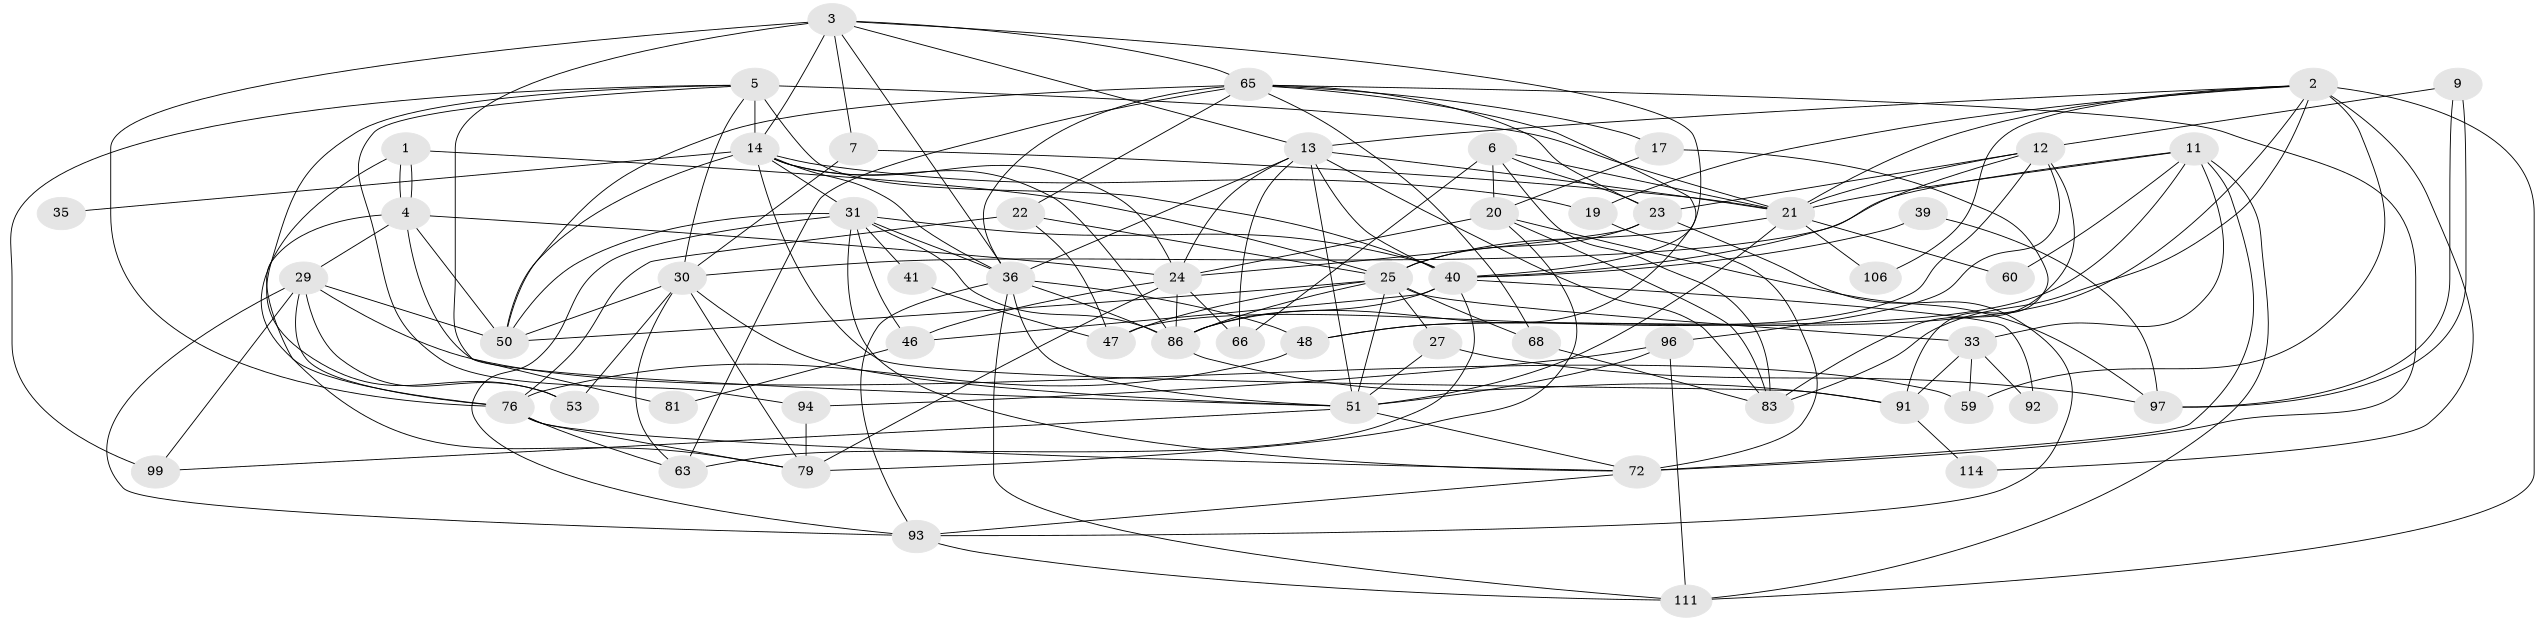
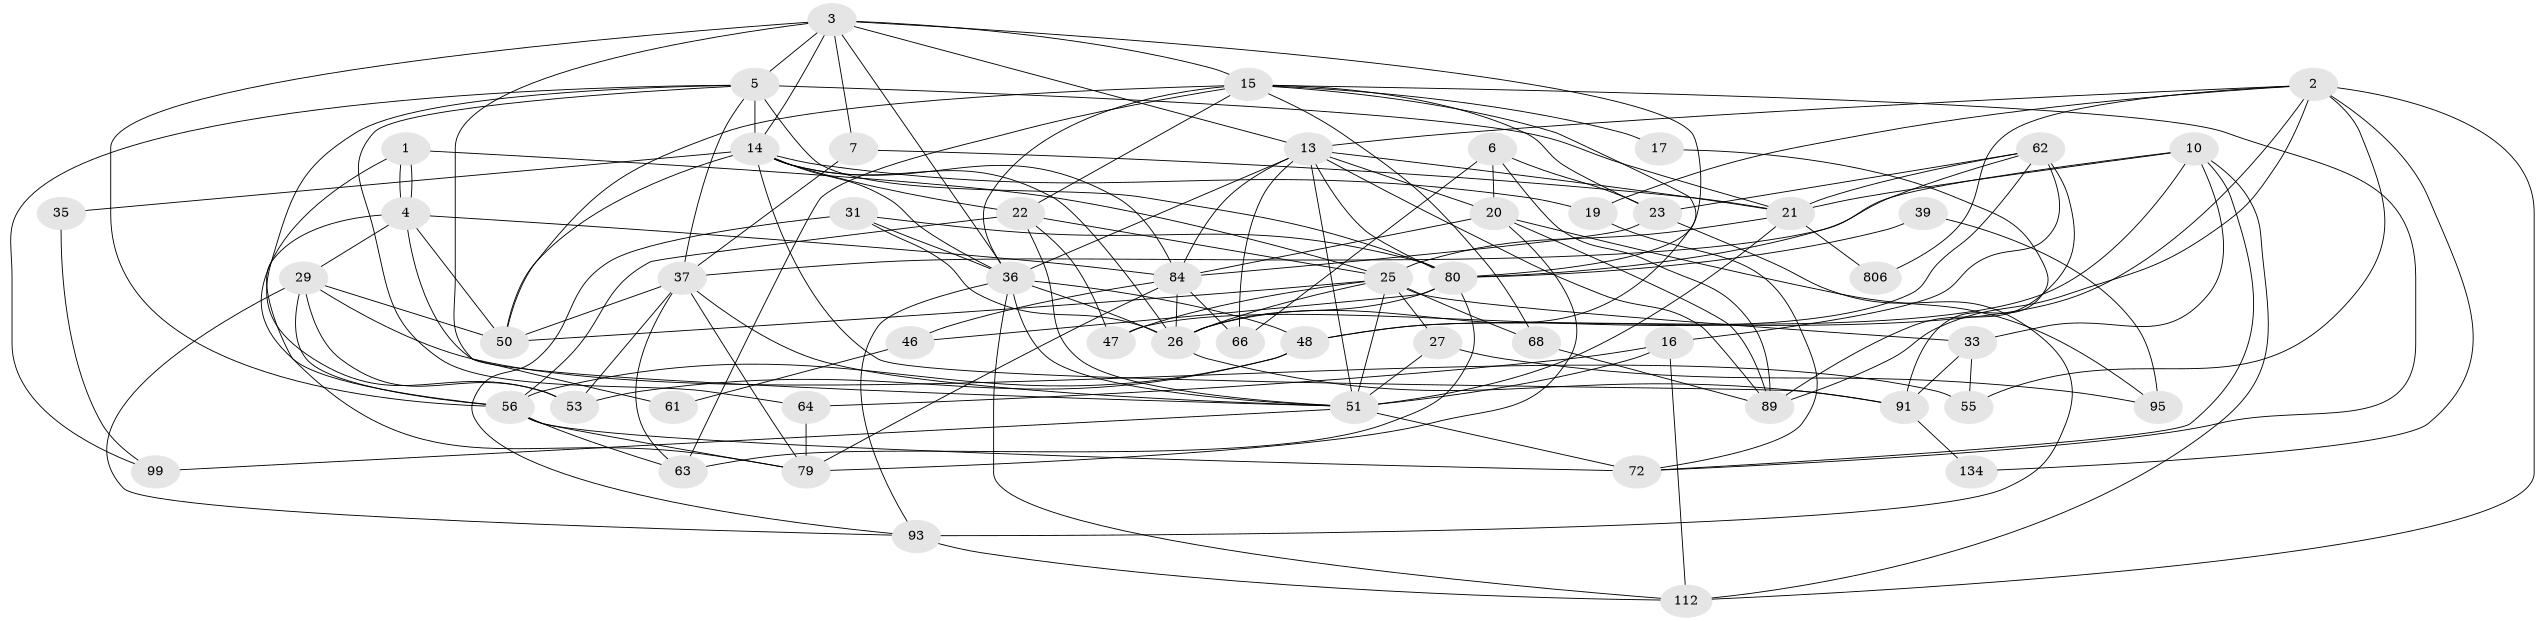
none -> (793, 52)
(1248, 84) -> (1248, 84)
(2458, 84) -> none
(2028, 116) -> none
(2041, 149) -> (2041, 149)
(2194, 149) -> (2194, 149)
(803, 180) -> (885, 189)
(1641, 181) -> none
(1552, 191) -> (1402, 181)
(639, 238) -> none
(1523, 246) -> none
(682, 278) -> (682, 278)
(912, 278) -> none
(1178, 278) -> (1178, 278)
(1453, 278) -> (1453, 278)
(1876, 278) -> (1876, 278)
(2010, 278) -> none
(874, 281) -> none
(1176, 343) -> (1176, 343)
(1669, 343) -> (1669, 343)
none -> (1094, 368)
(230, 375) -> (76, 355)
none -> (943, 385)
(510, 407) -> (510, 407)
(673, 407) -> (673, 407)
(806, 407) -> (806, 407)
(1770, 407) -> (1770, 407)
(1969, 407) -> (1969, 407)
(2034, 407) -> none
(2158, 407) -> (2158, 407)
(1170, 444) -> none
(1972, 472) -> (1972, 472)
(1277, 504) -> none
(1686, 601) -> (1686, 601)
